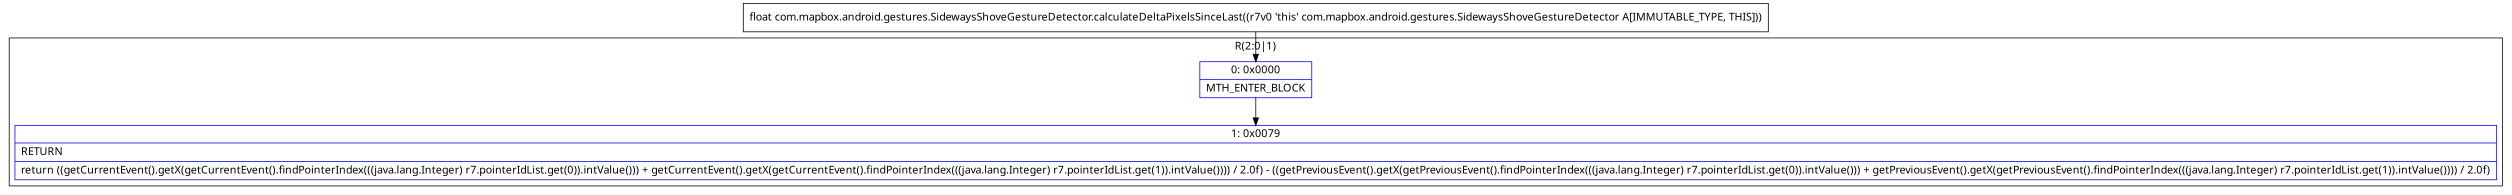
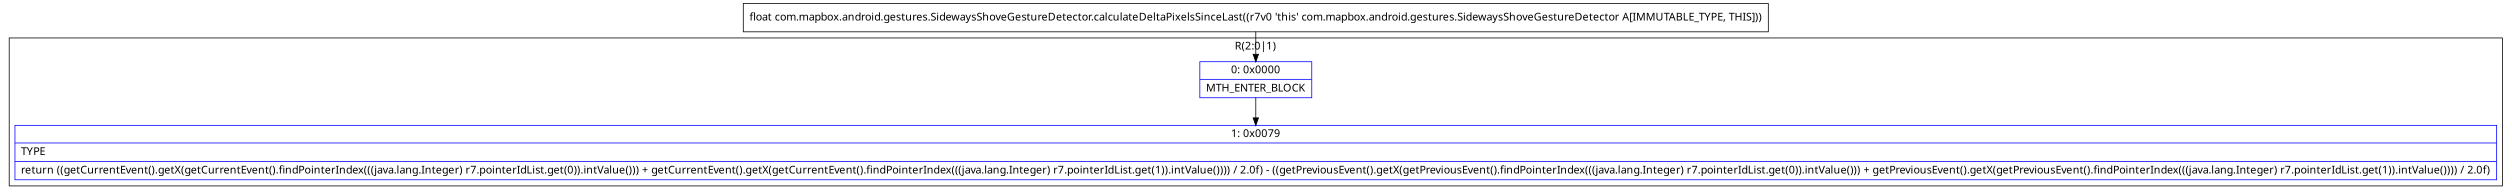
(42, 152) -> (33, 152)
